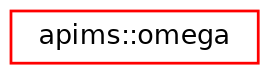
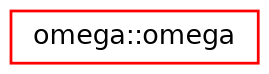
(135, 37) -> (135, 37)
